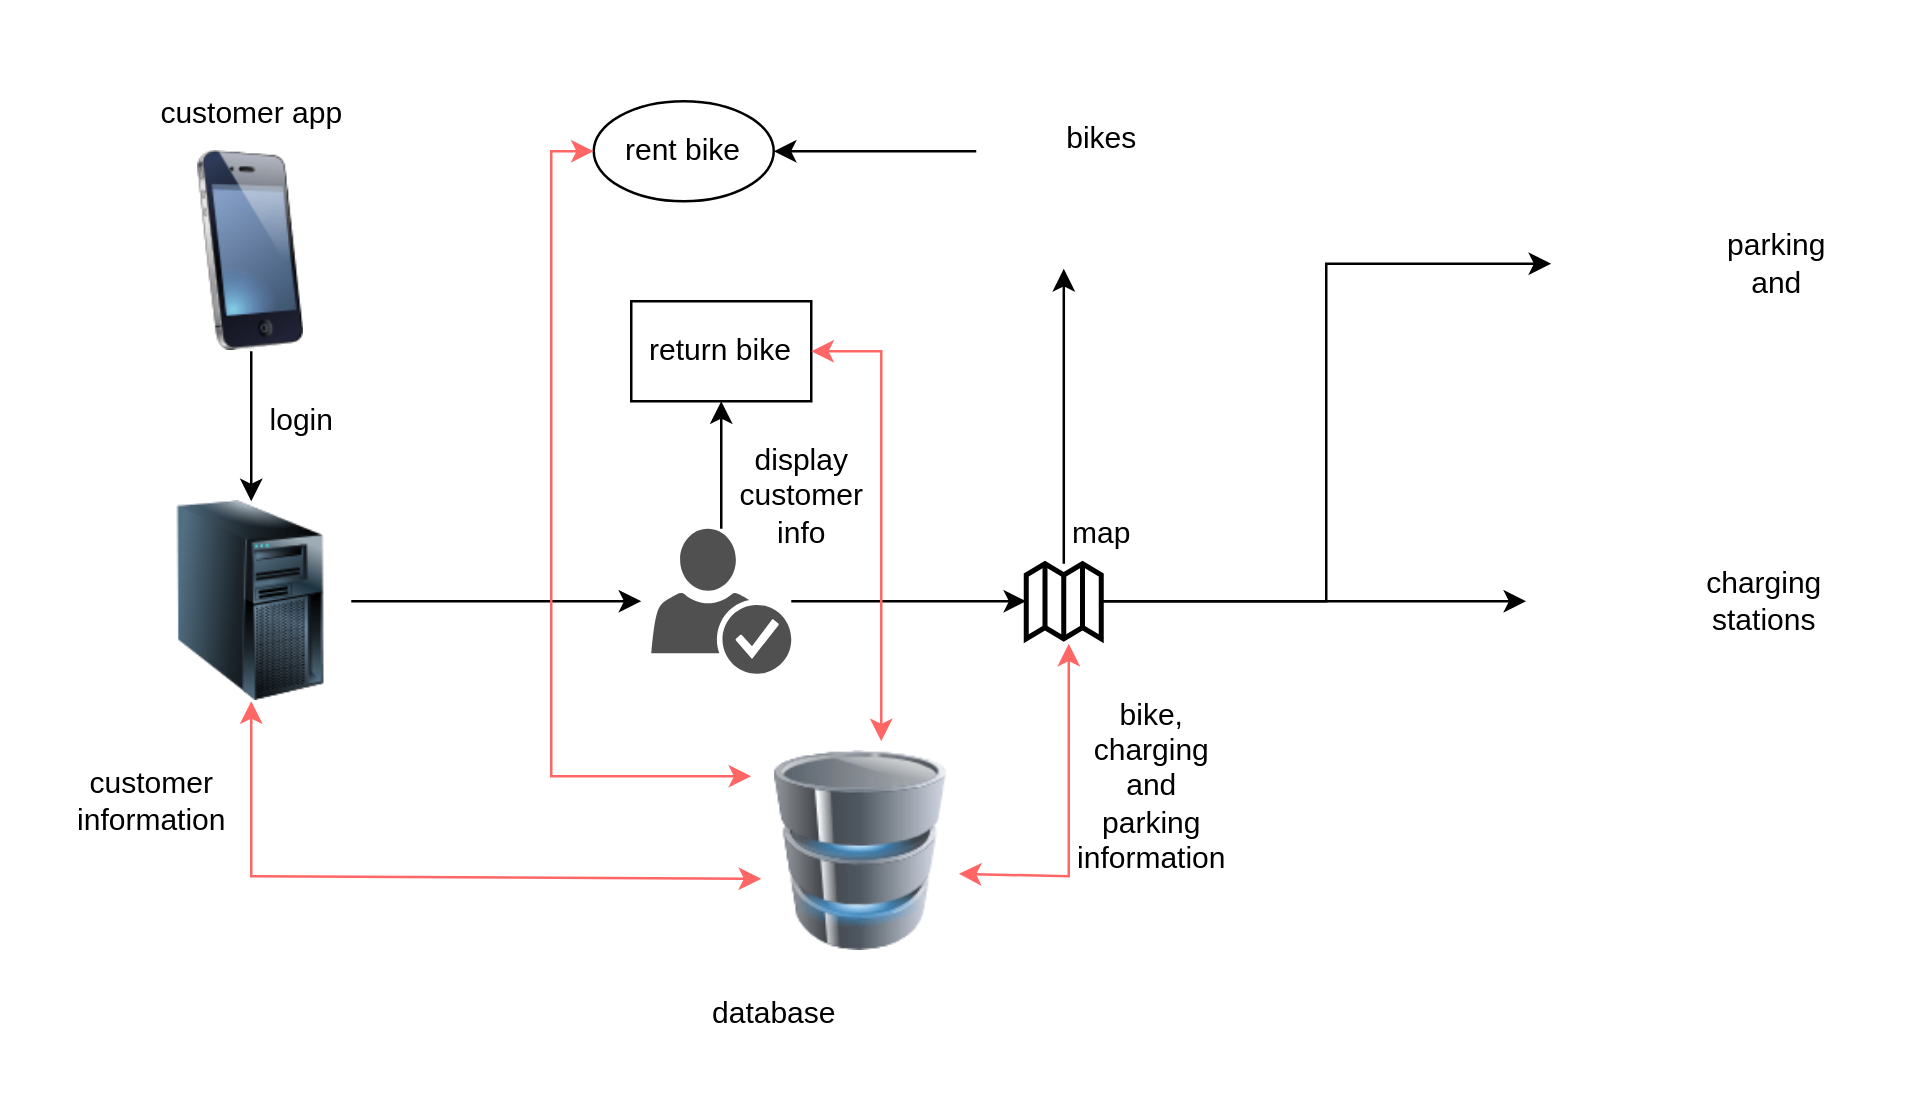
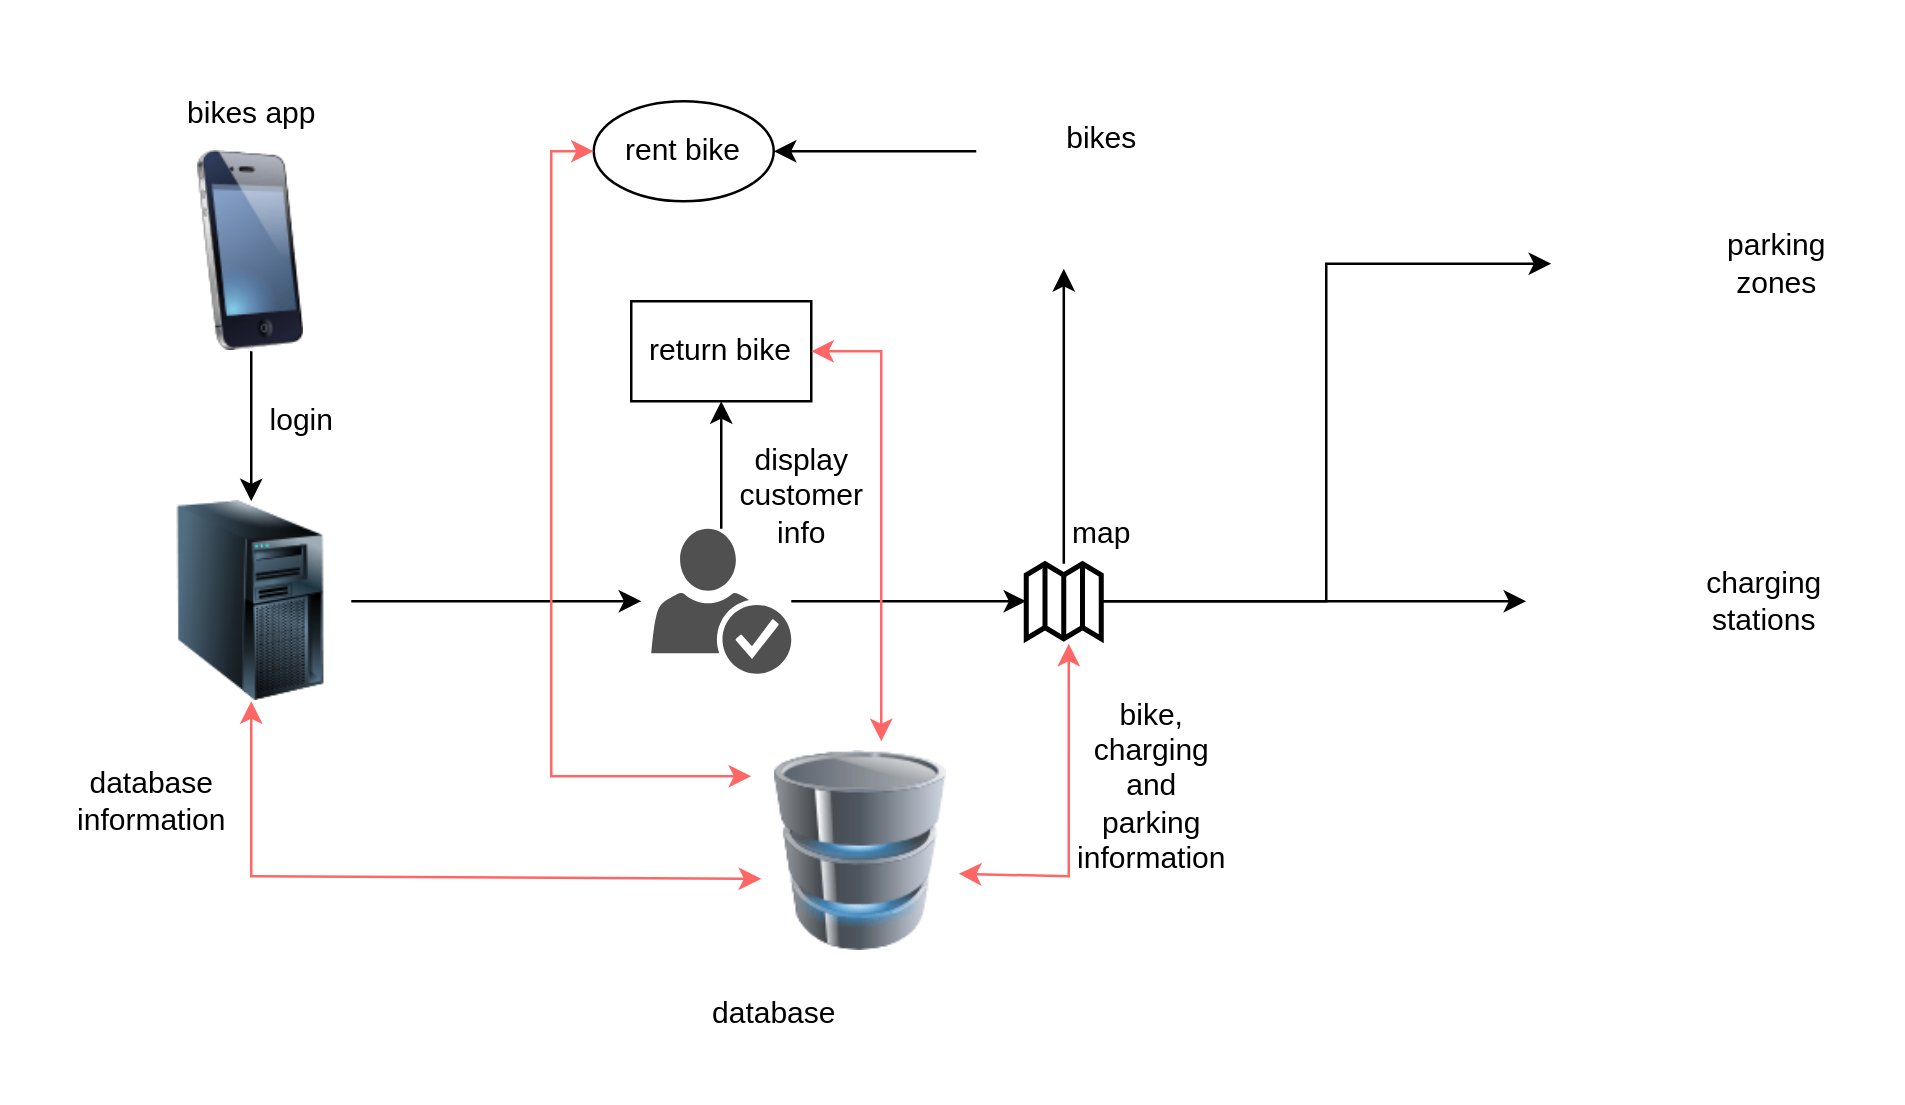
(253, 114) -> (253, 114)
(1778, 264) -> (1778, 264)
(153, 801) -> (153, 801)
